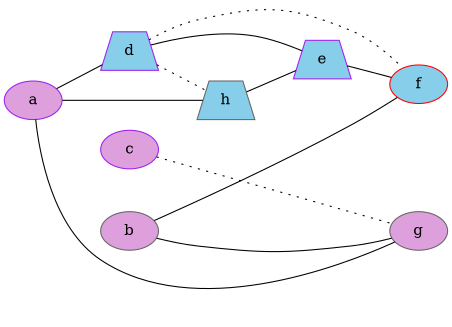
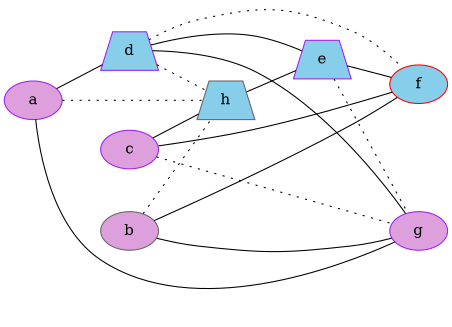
none -> (298, 99)
(133, 100) -> (133, 100)
none -> (276, 124)
none -> (176, 126)
none -> (371, 146)
none -> (175, 169)
(419, 231) -> (419, 231)
